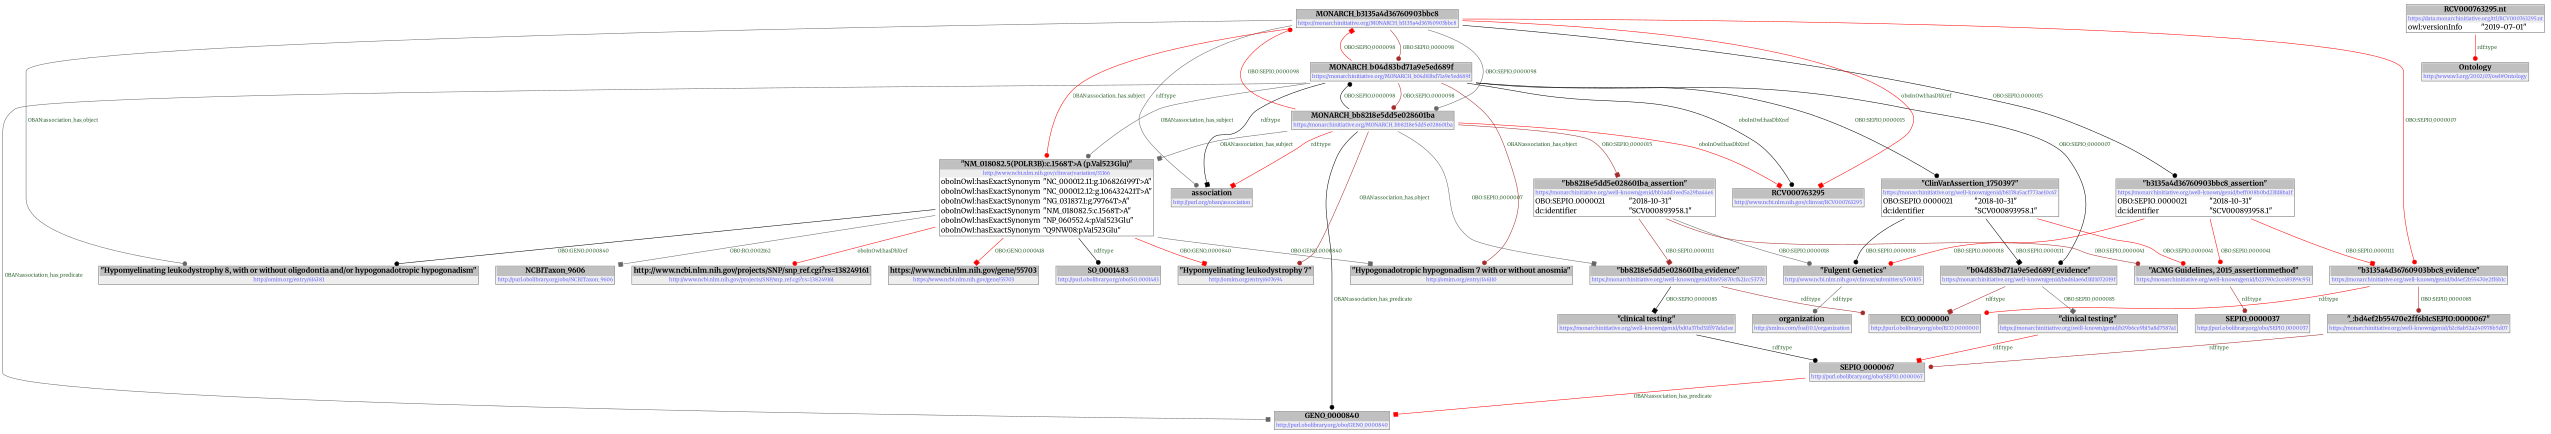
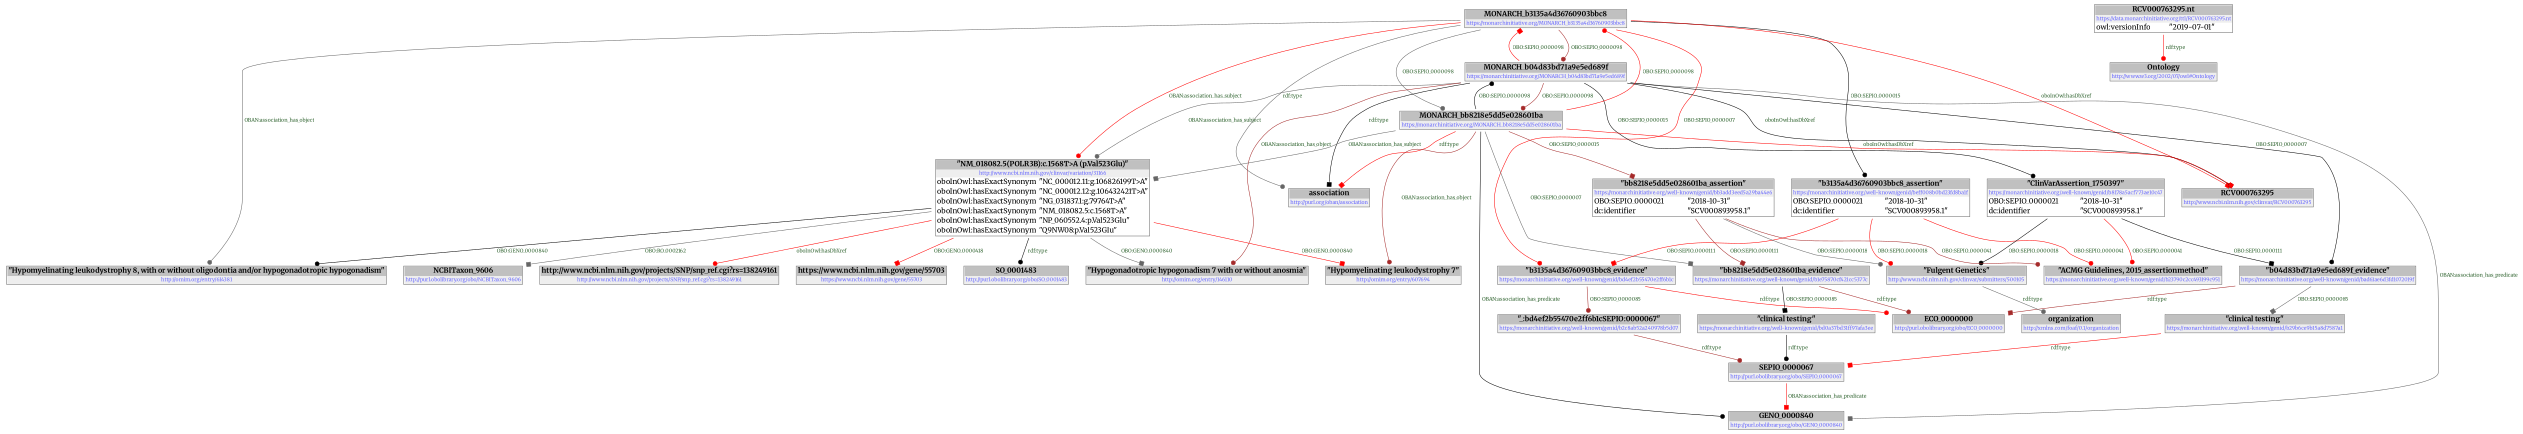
(2253, 324) -> none
